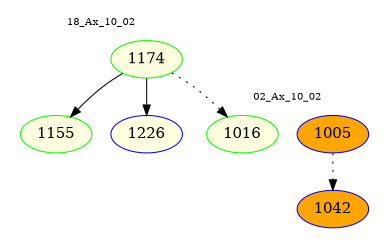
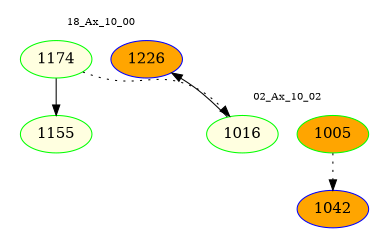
(101, 22) -> (101, 22)
(147, 92) -> (205, 96)
(147, 134) -> (147, 59)
(333, 134) -> (333, 134)
